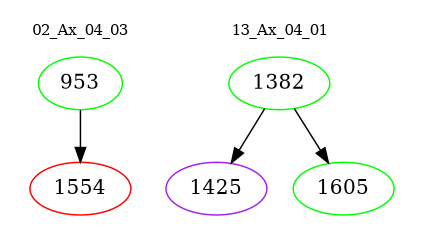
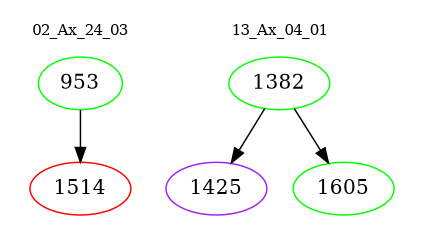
(80, 31) -> (80, 31)
(80, 189) -> (80, 189)
